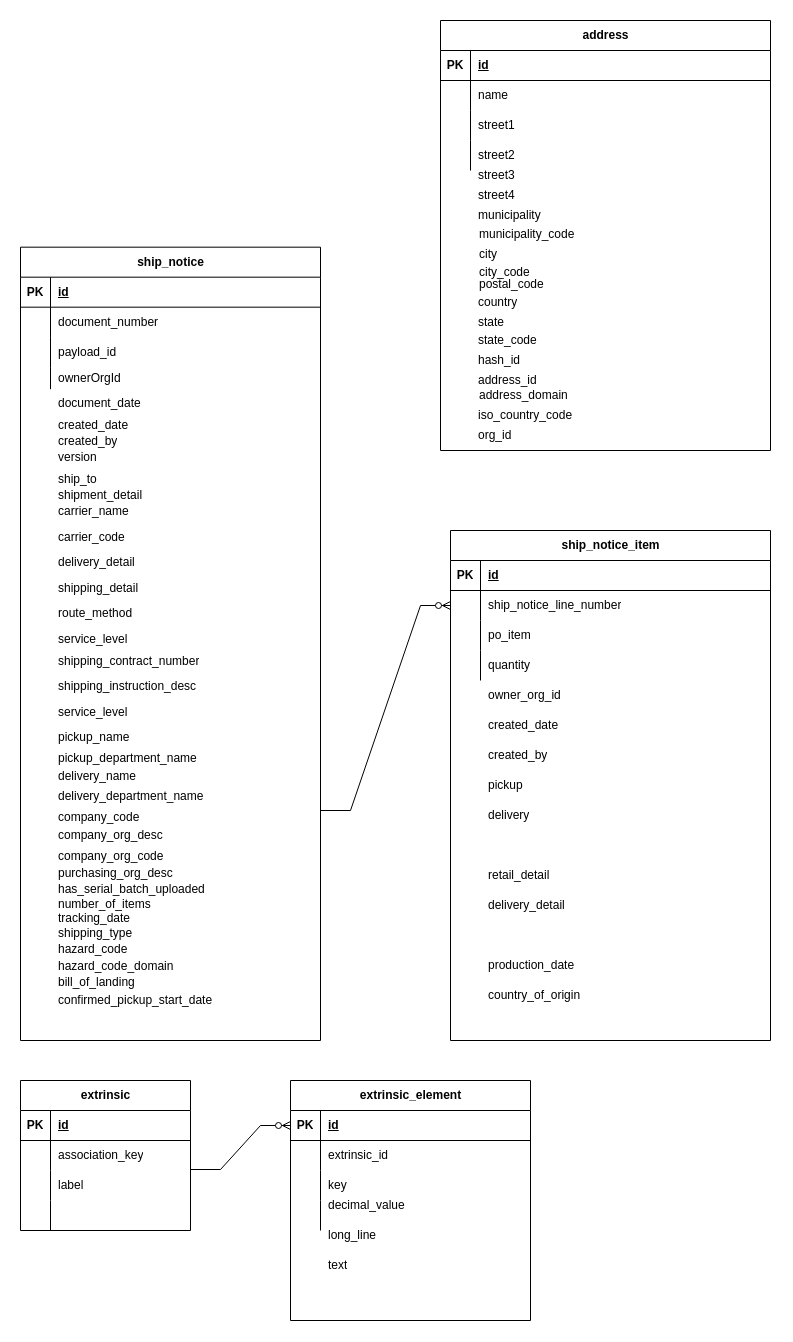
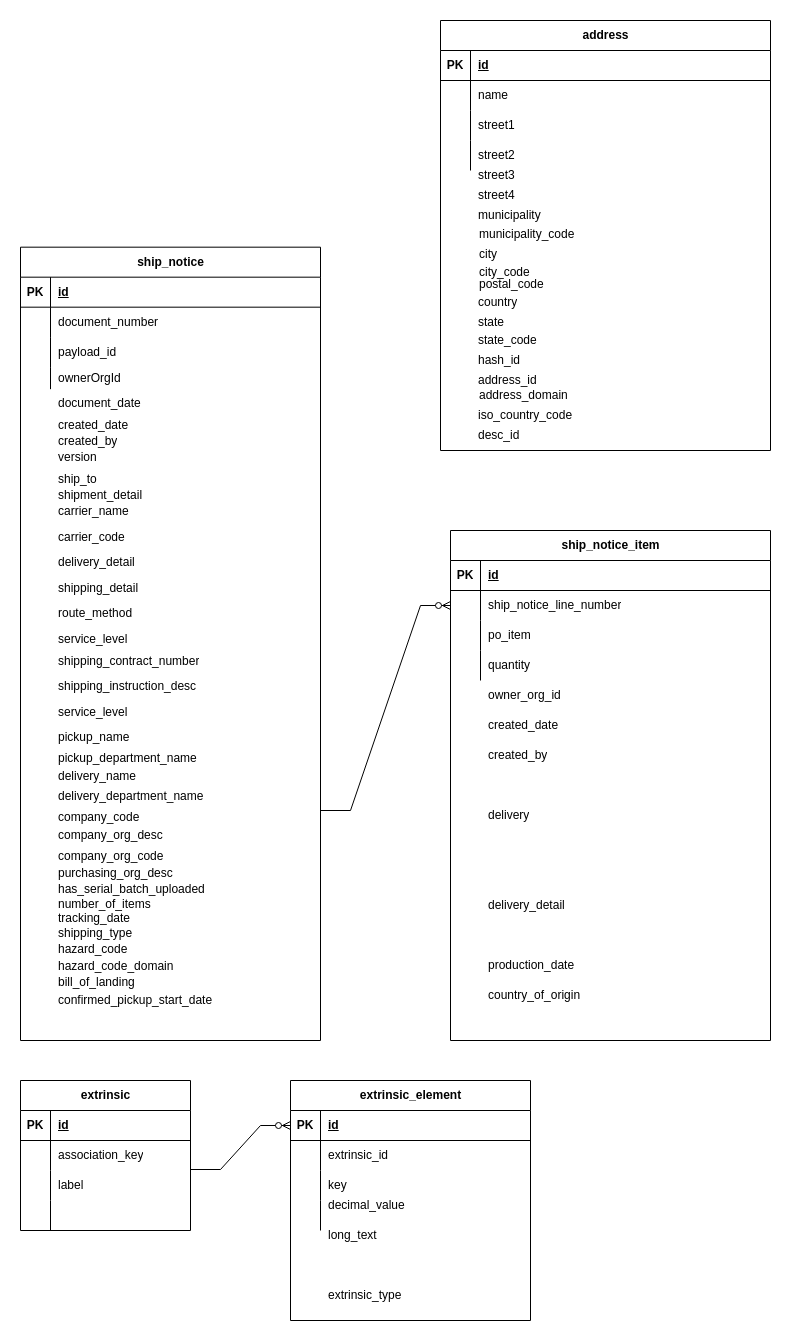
(497, 436) -> (500, 436)
(626, 786) -> none
(626, 876) -> none
(354, 1236) -> (357, 1236)
(426, 1266) -> none
none -> (426, 1296)
